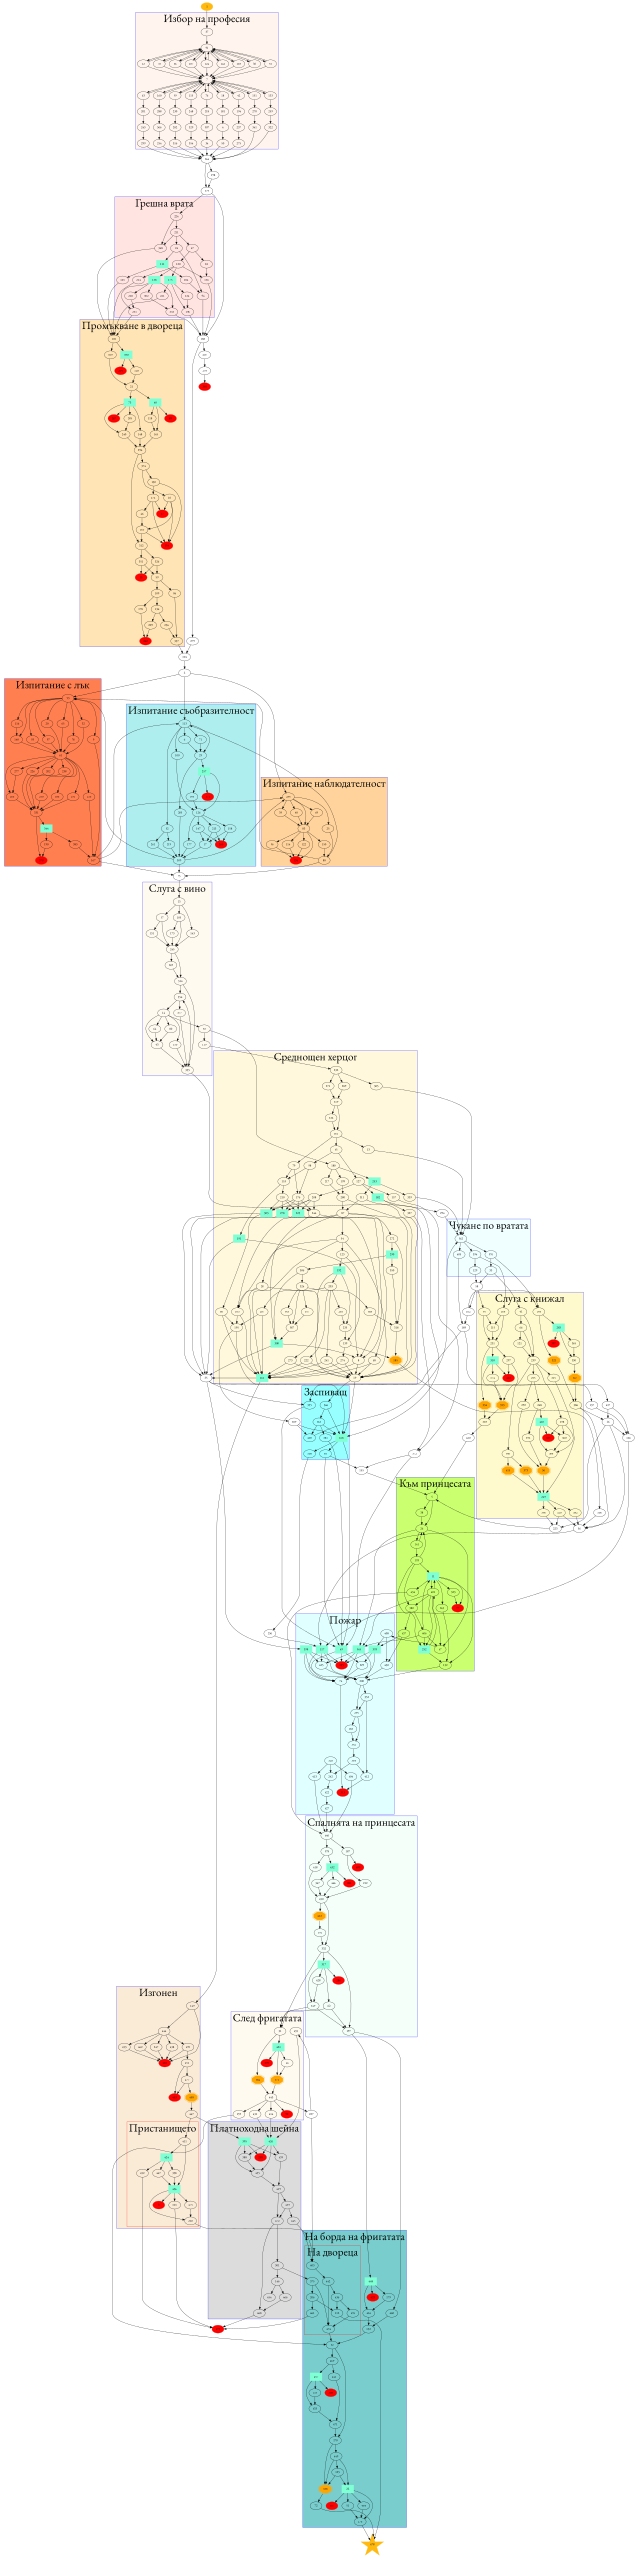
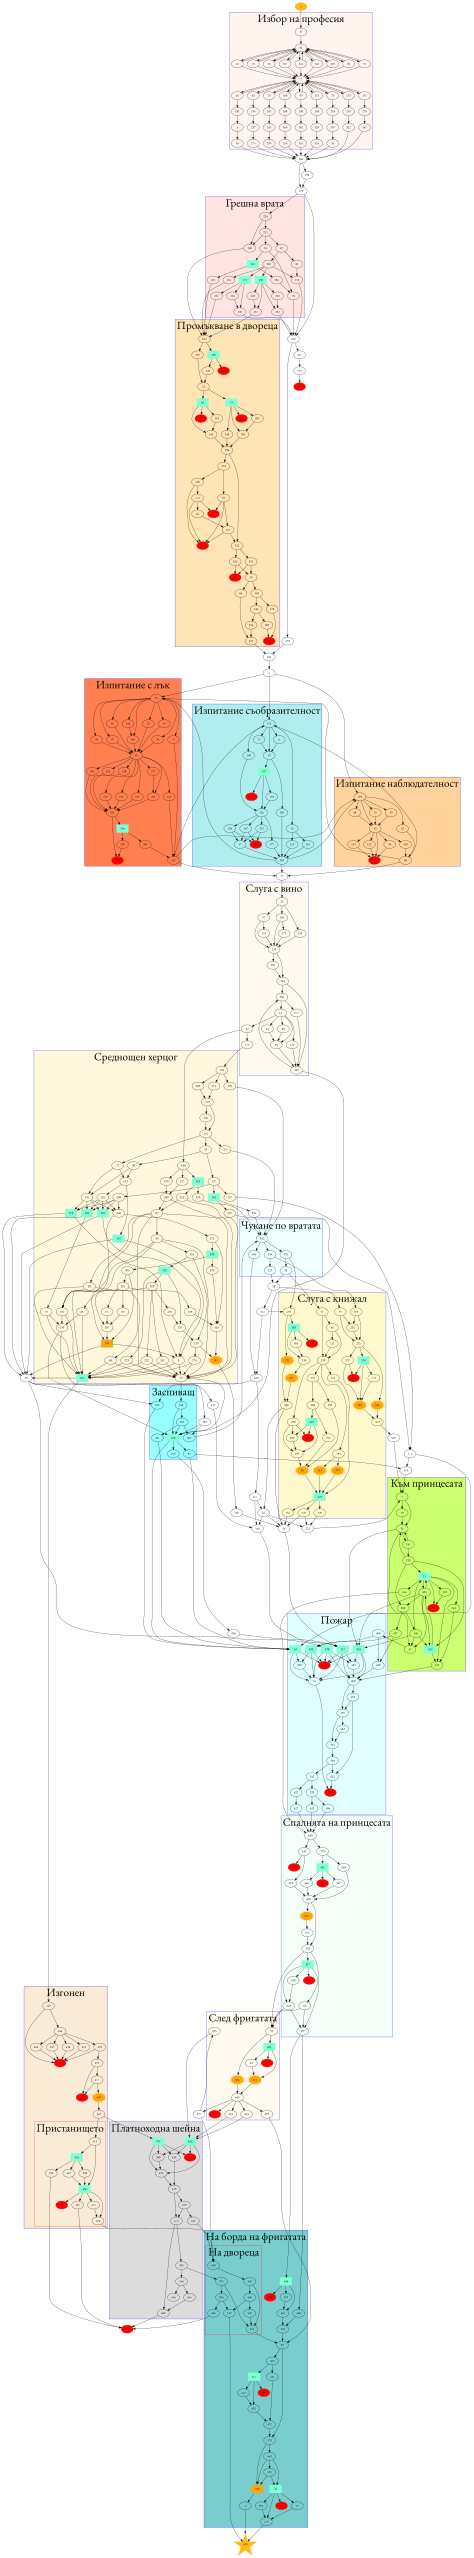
(277, 1343) -> (107, 1343)
(331, 1767) -> (312, 1783)
